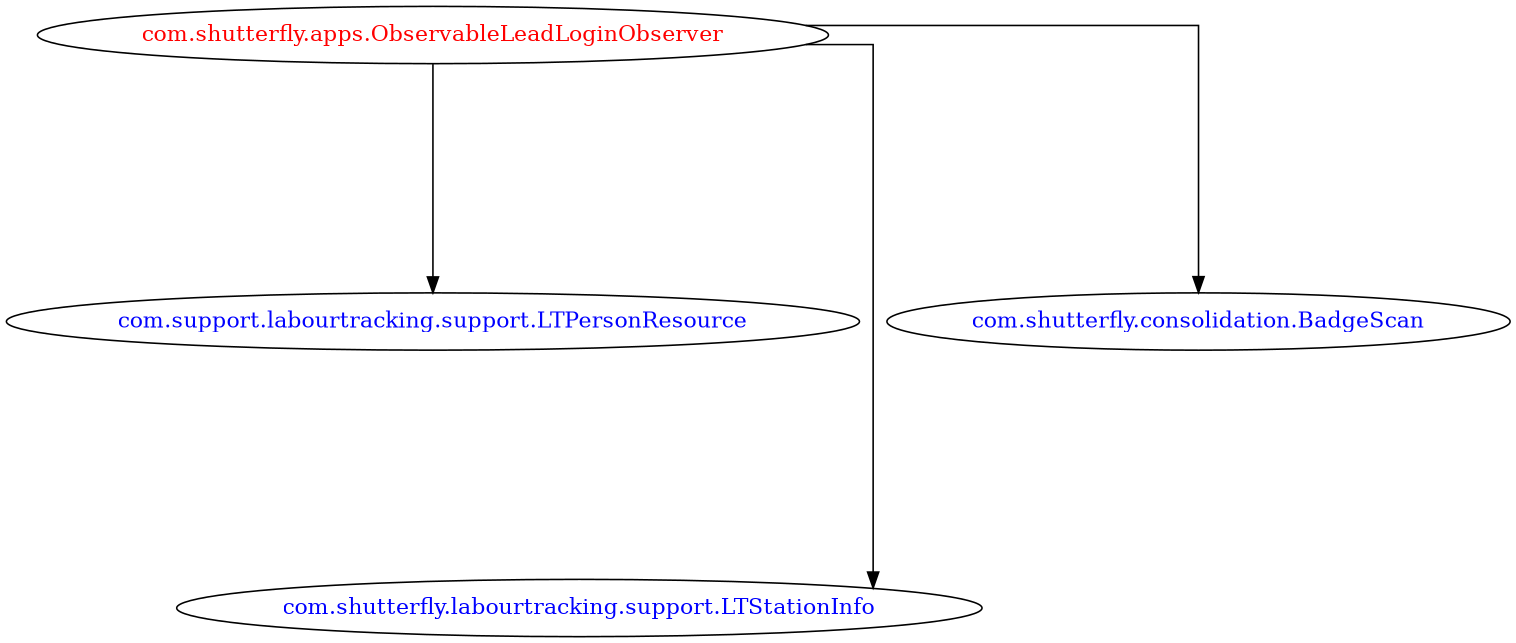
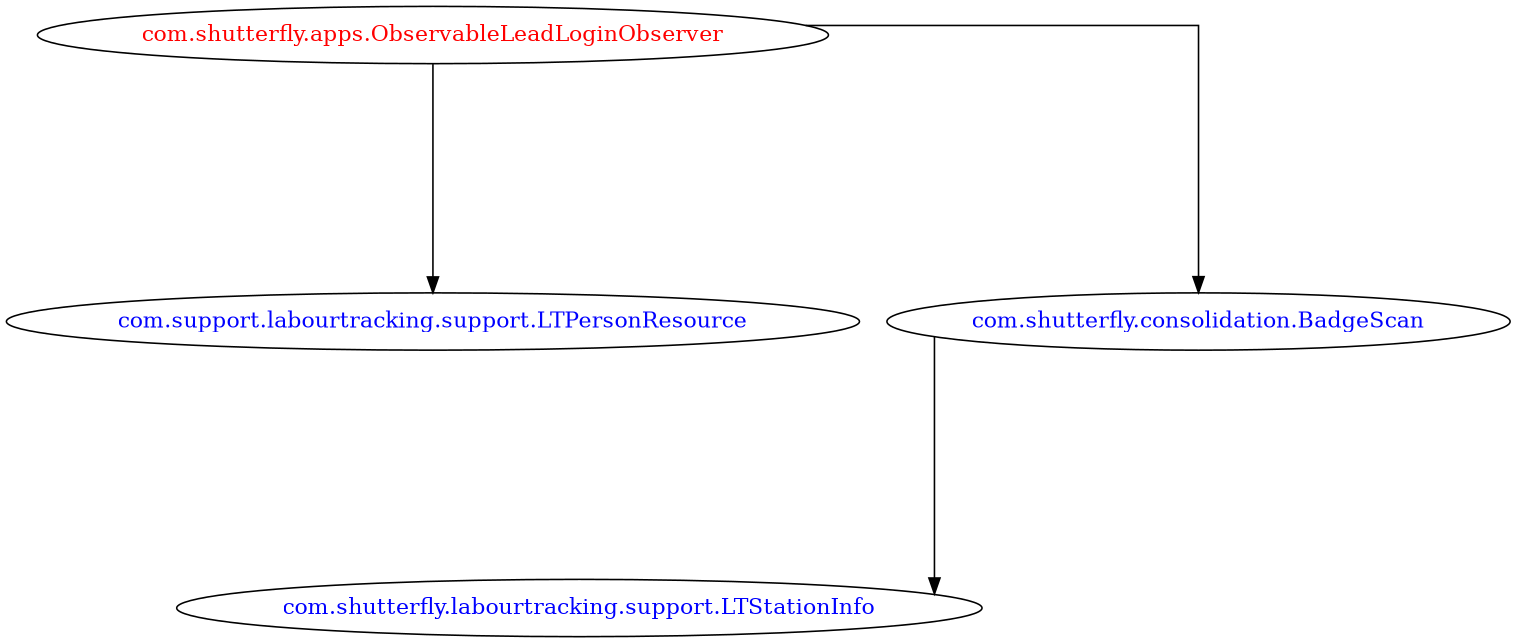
(873, 275) -> (934, 457)
